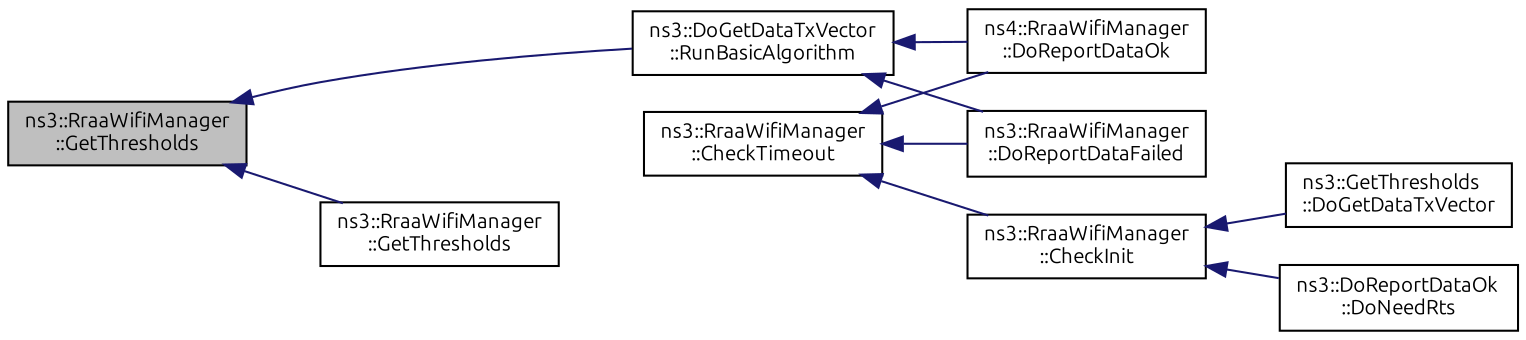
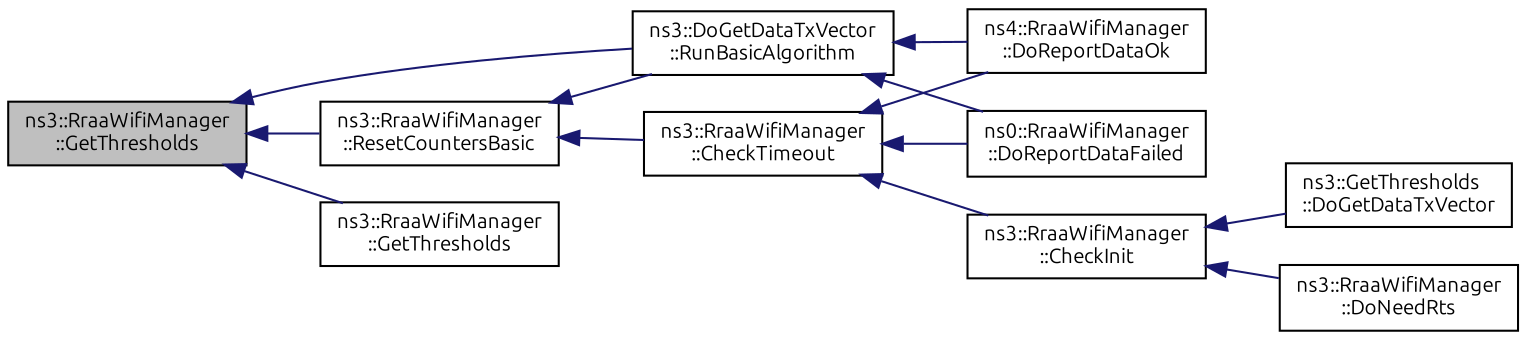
none -> (440, 134)
(1087, 144) -> (1087, 144)
(1399, 298) -> (1399, 298)
